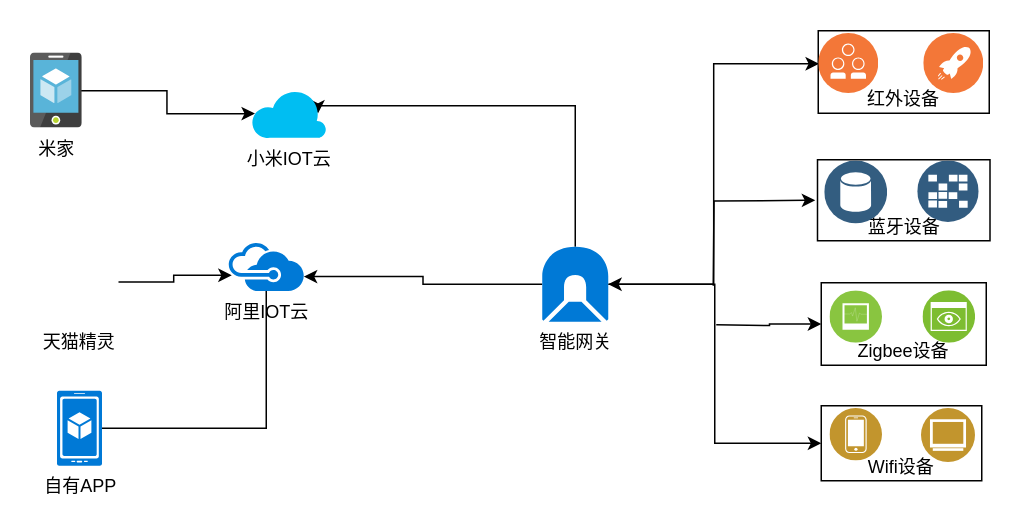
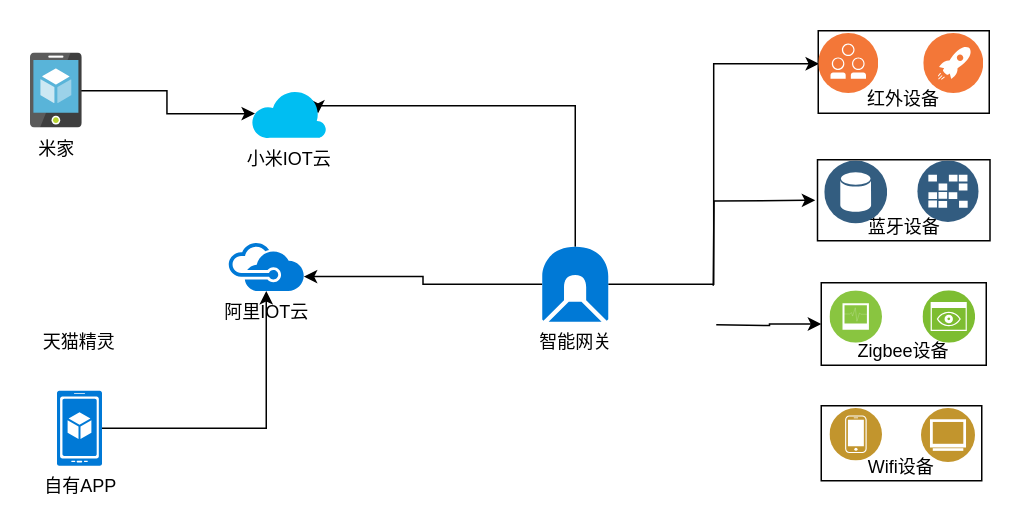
(173, 282) -> none
(266, 297) -> (266, 302)
(715, 413) -> none
